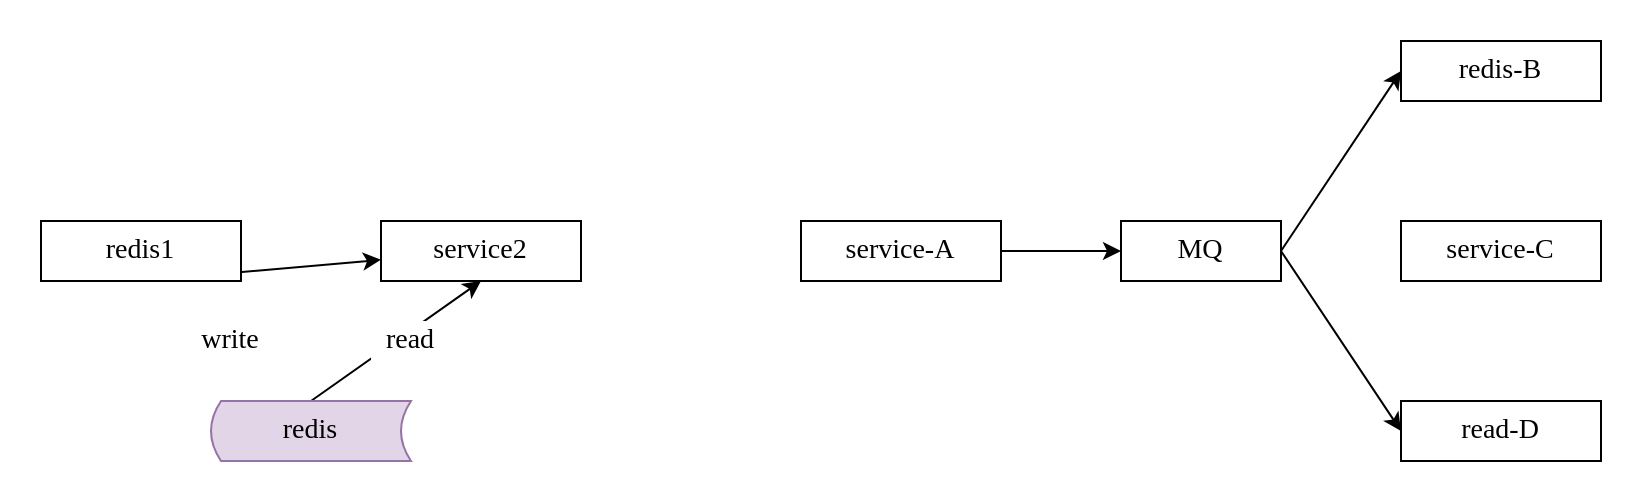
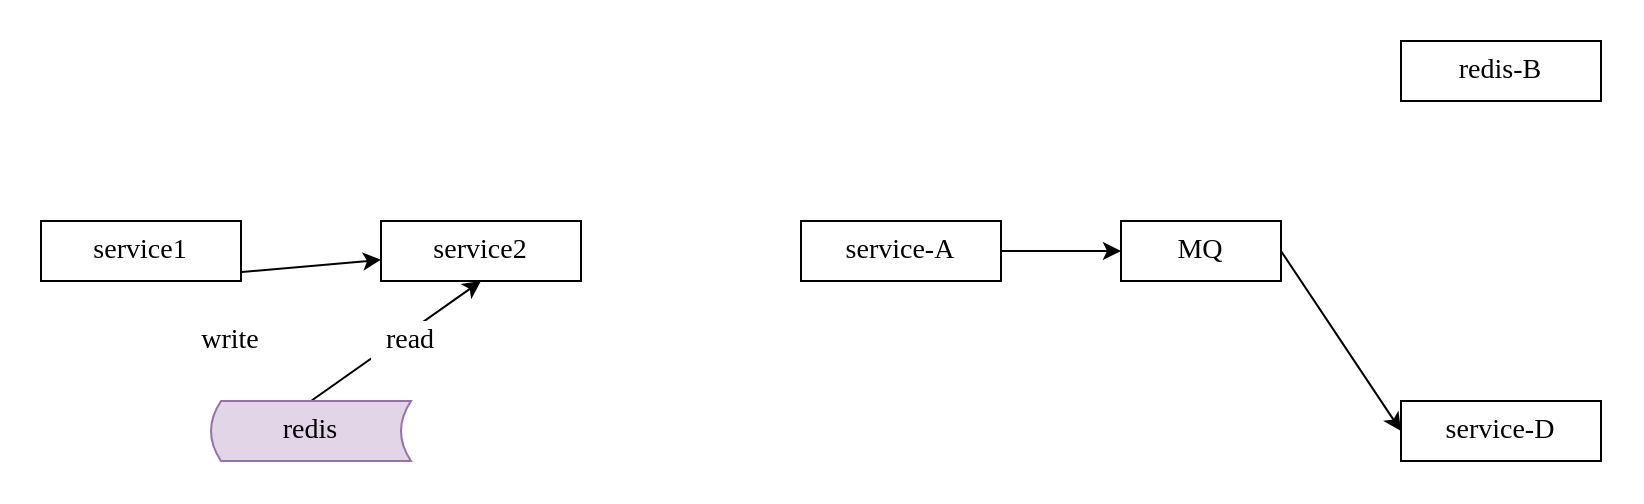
(1337, 167) -> none
(141, 251) -> (141, 251)
(1501, 251) -> none
(1501, 431) -> (1501, 431)
